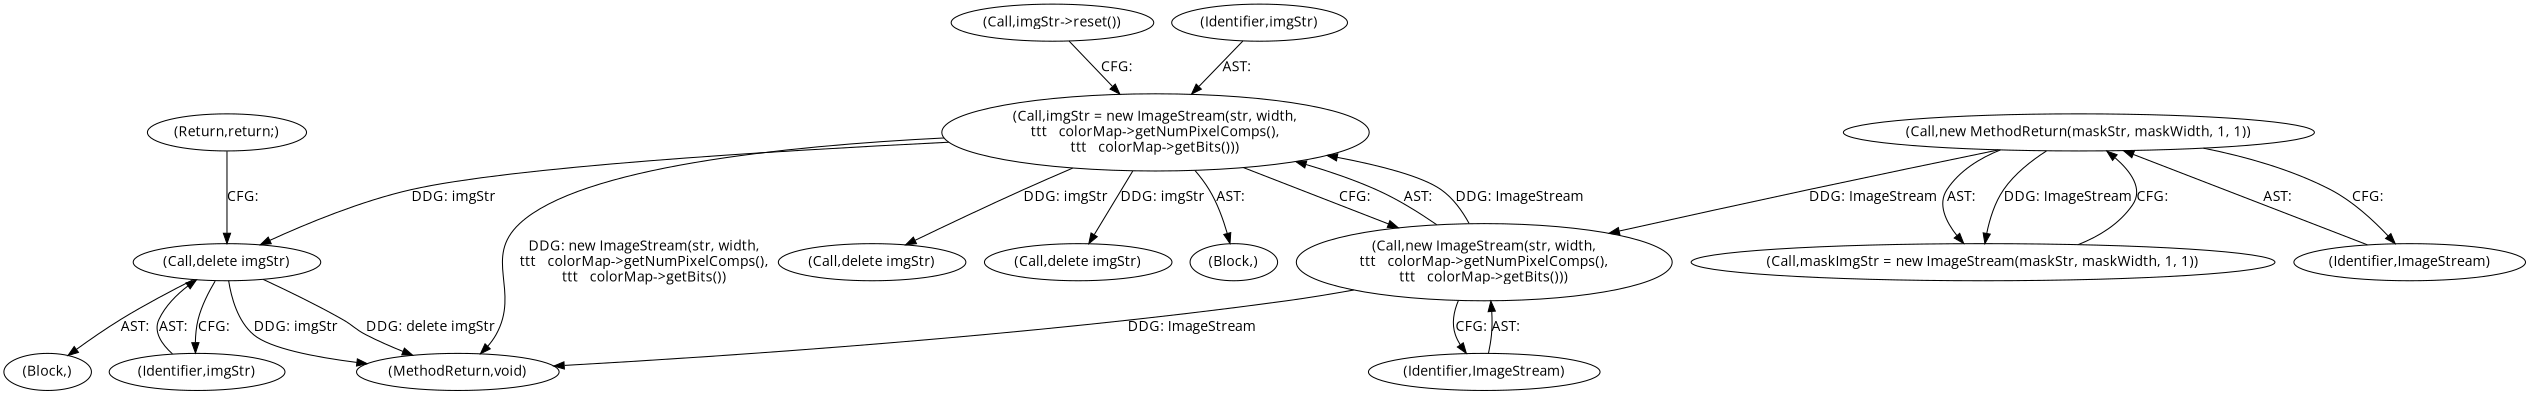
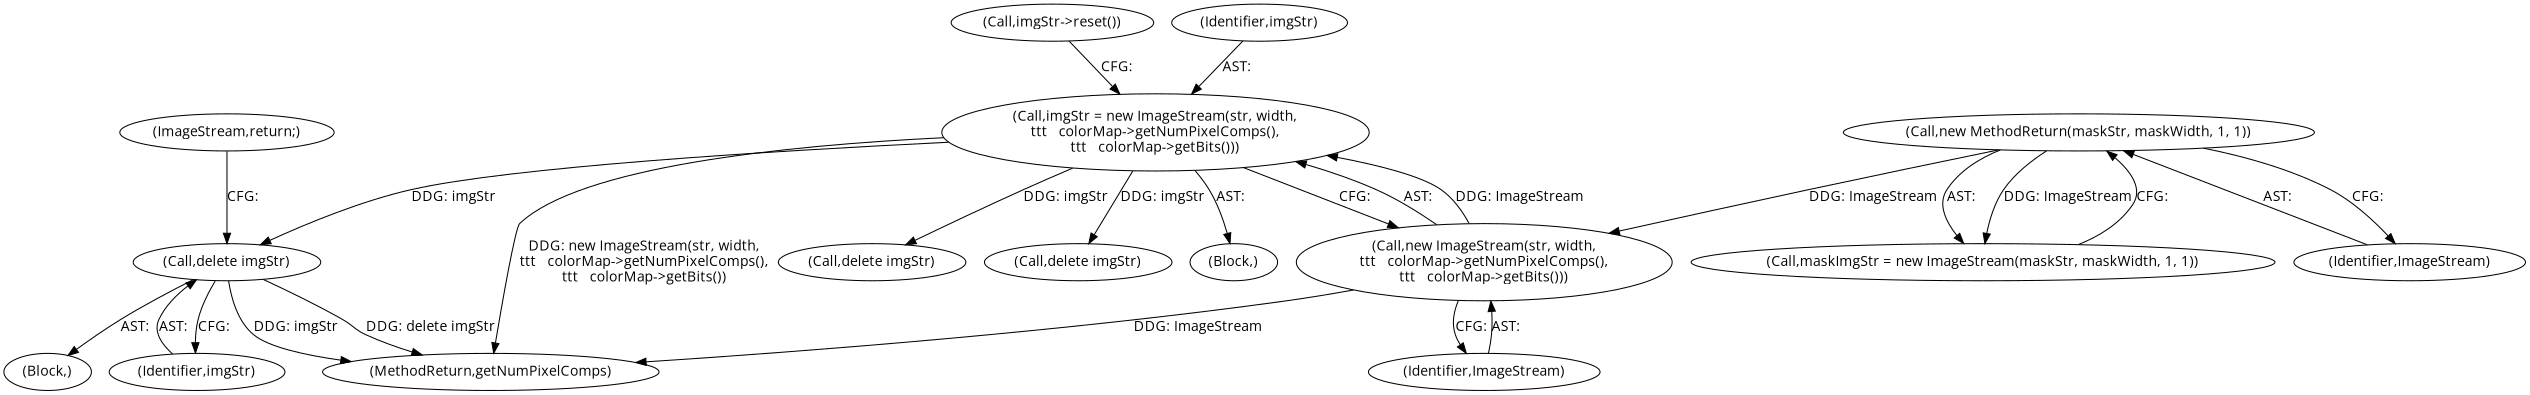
(227, 132) -> (227, 132)
(458, 372) -> (491, 372)
